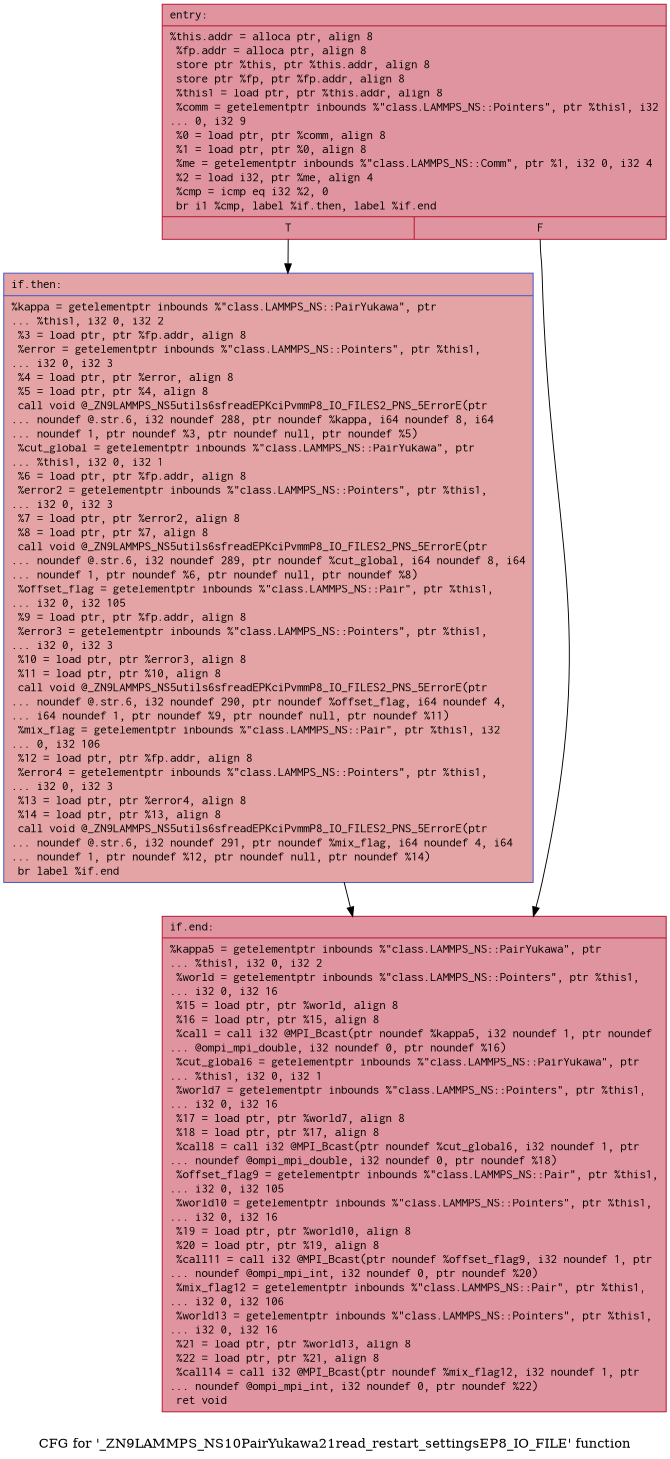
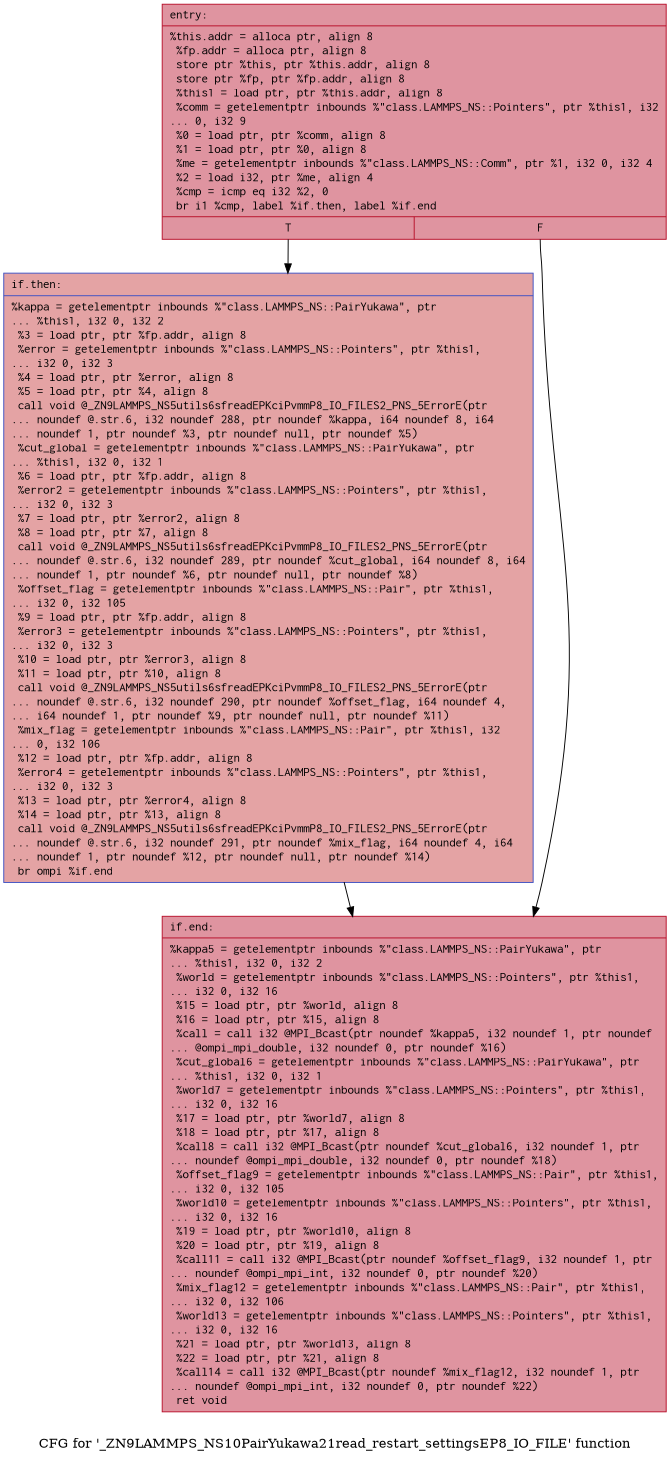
(65, 871) -> (63, 871)
